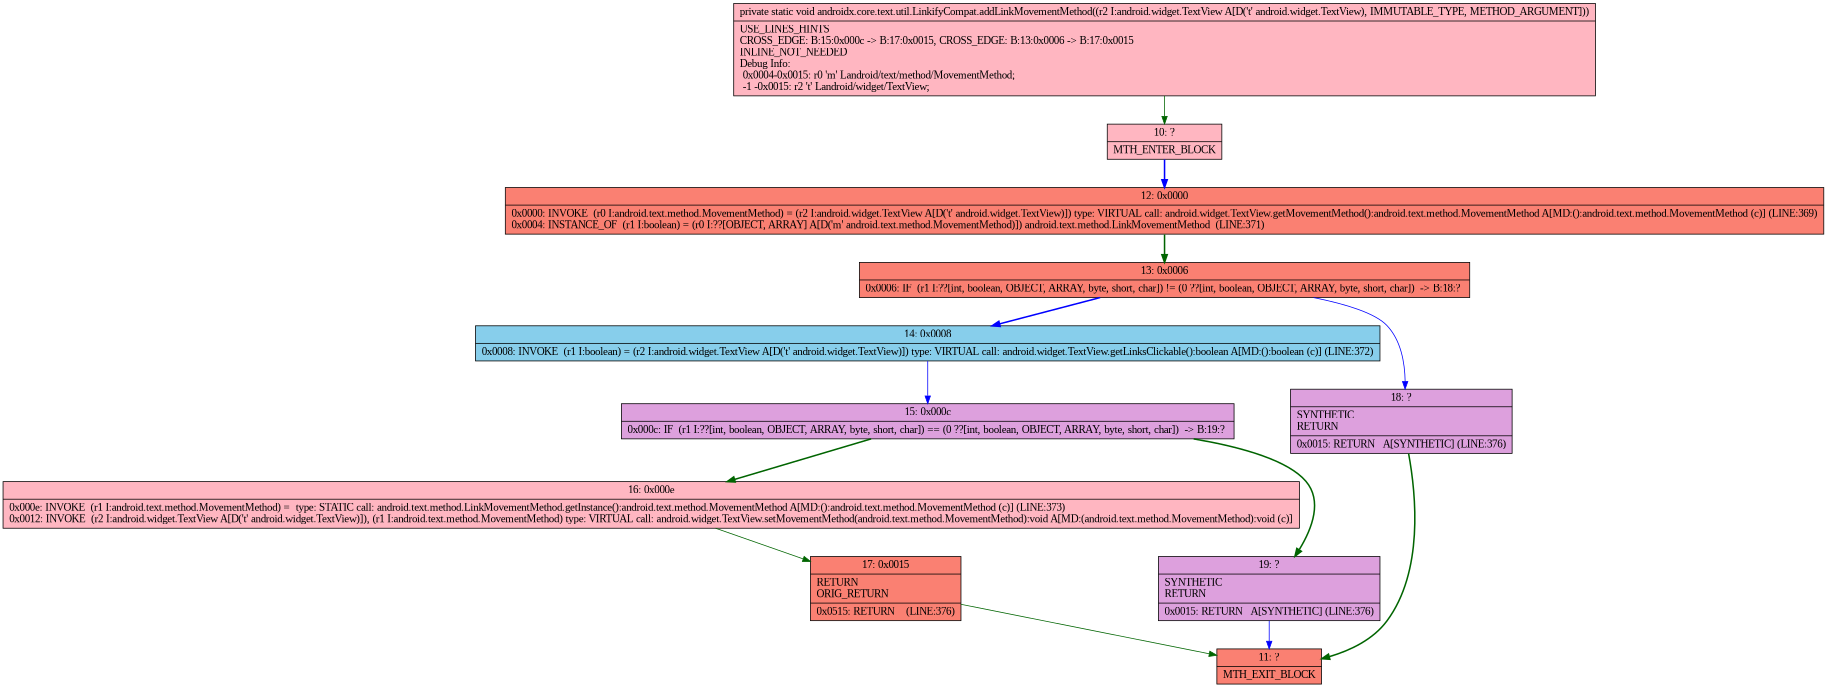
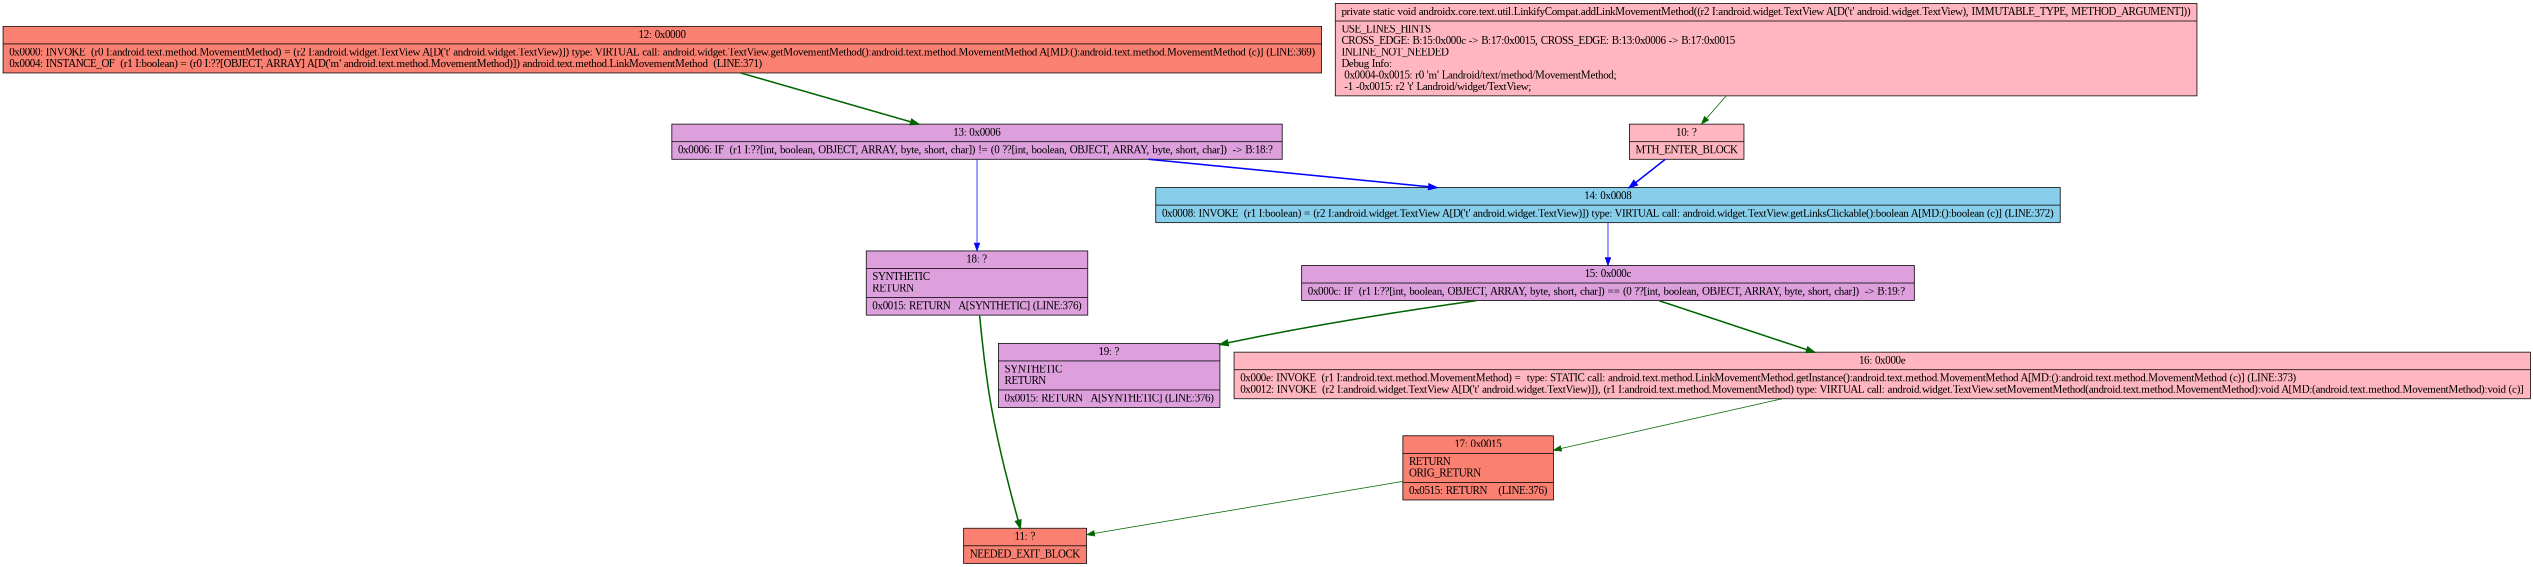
(1165, 170) -> (1650, 171)
(1165, 280) -> (977, 142)
(1269, 631) -> none
(1269, 675) -> (1025, 554)
